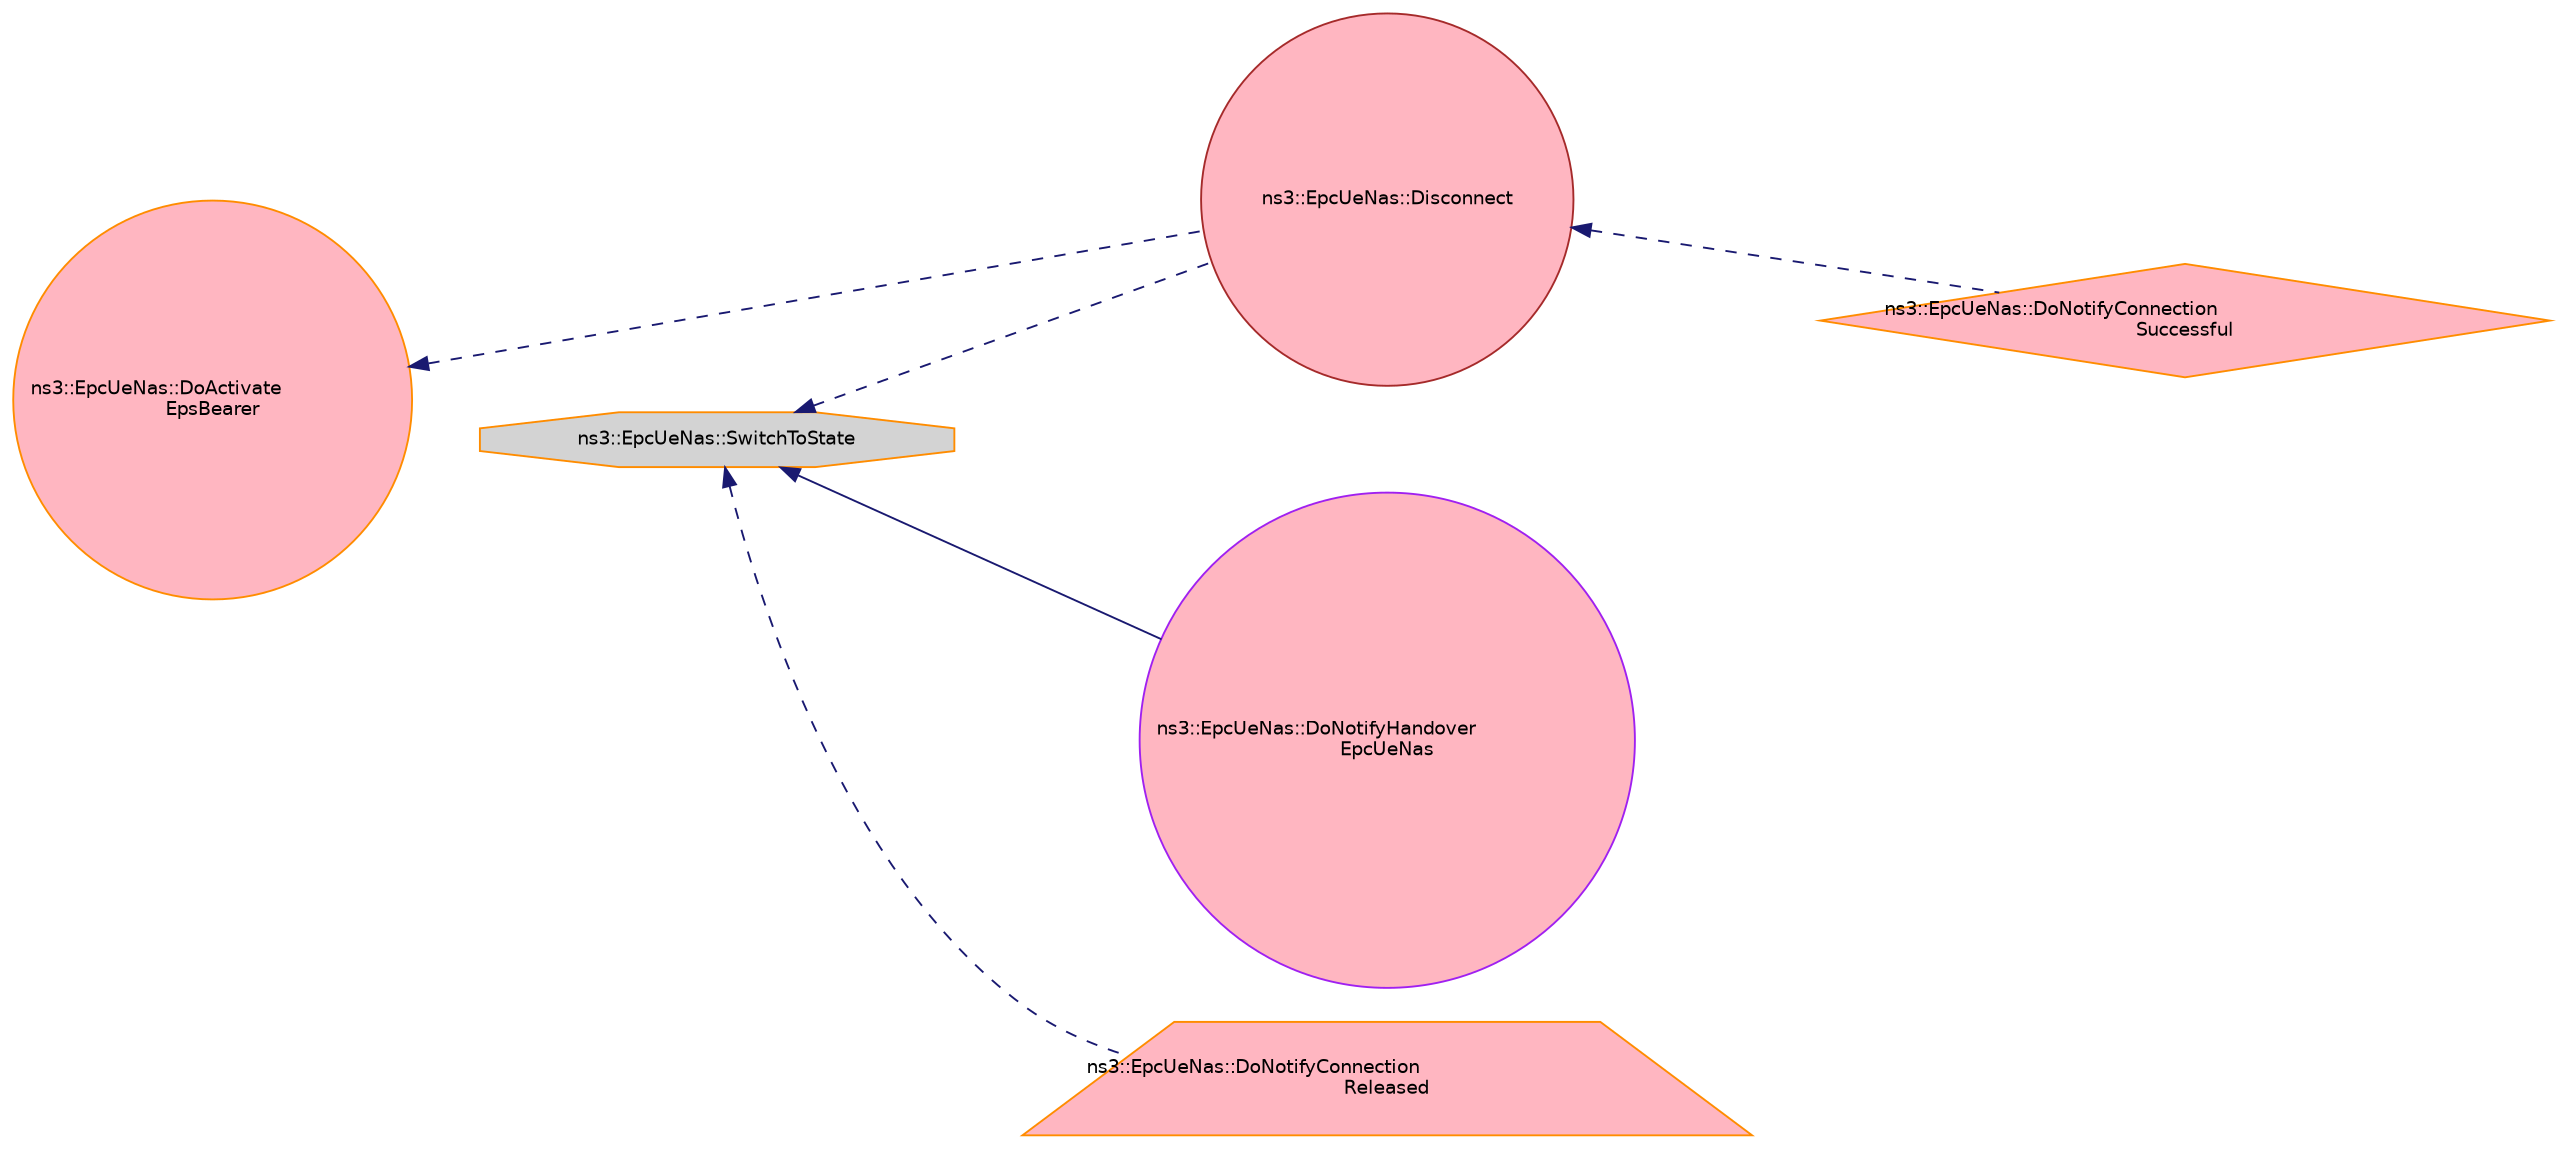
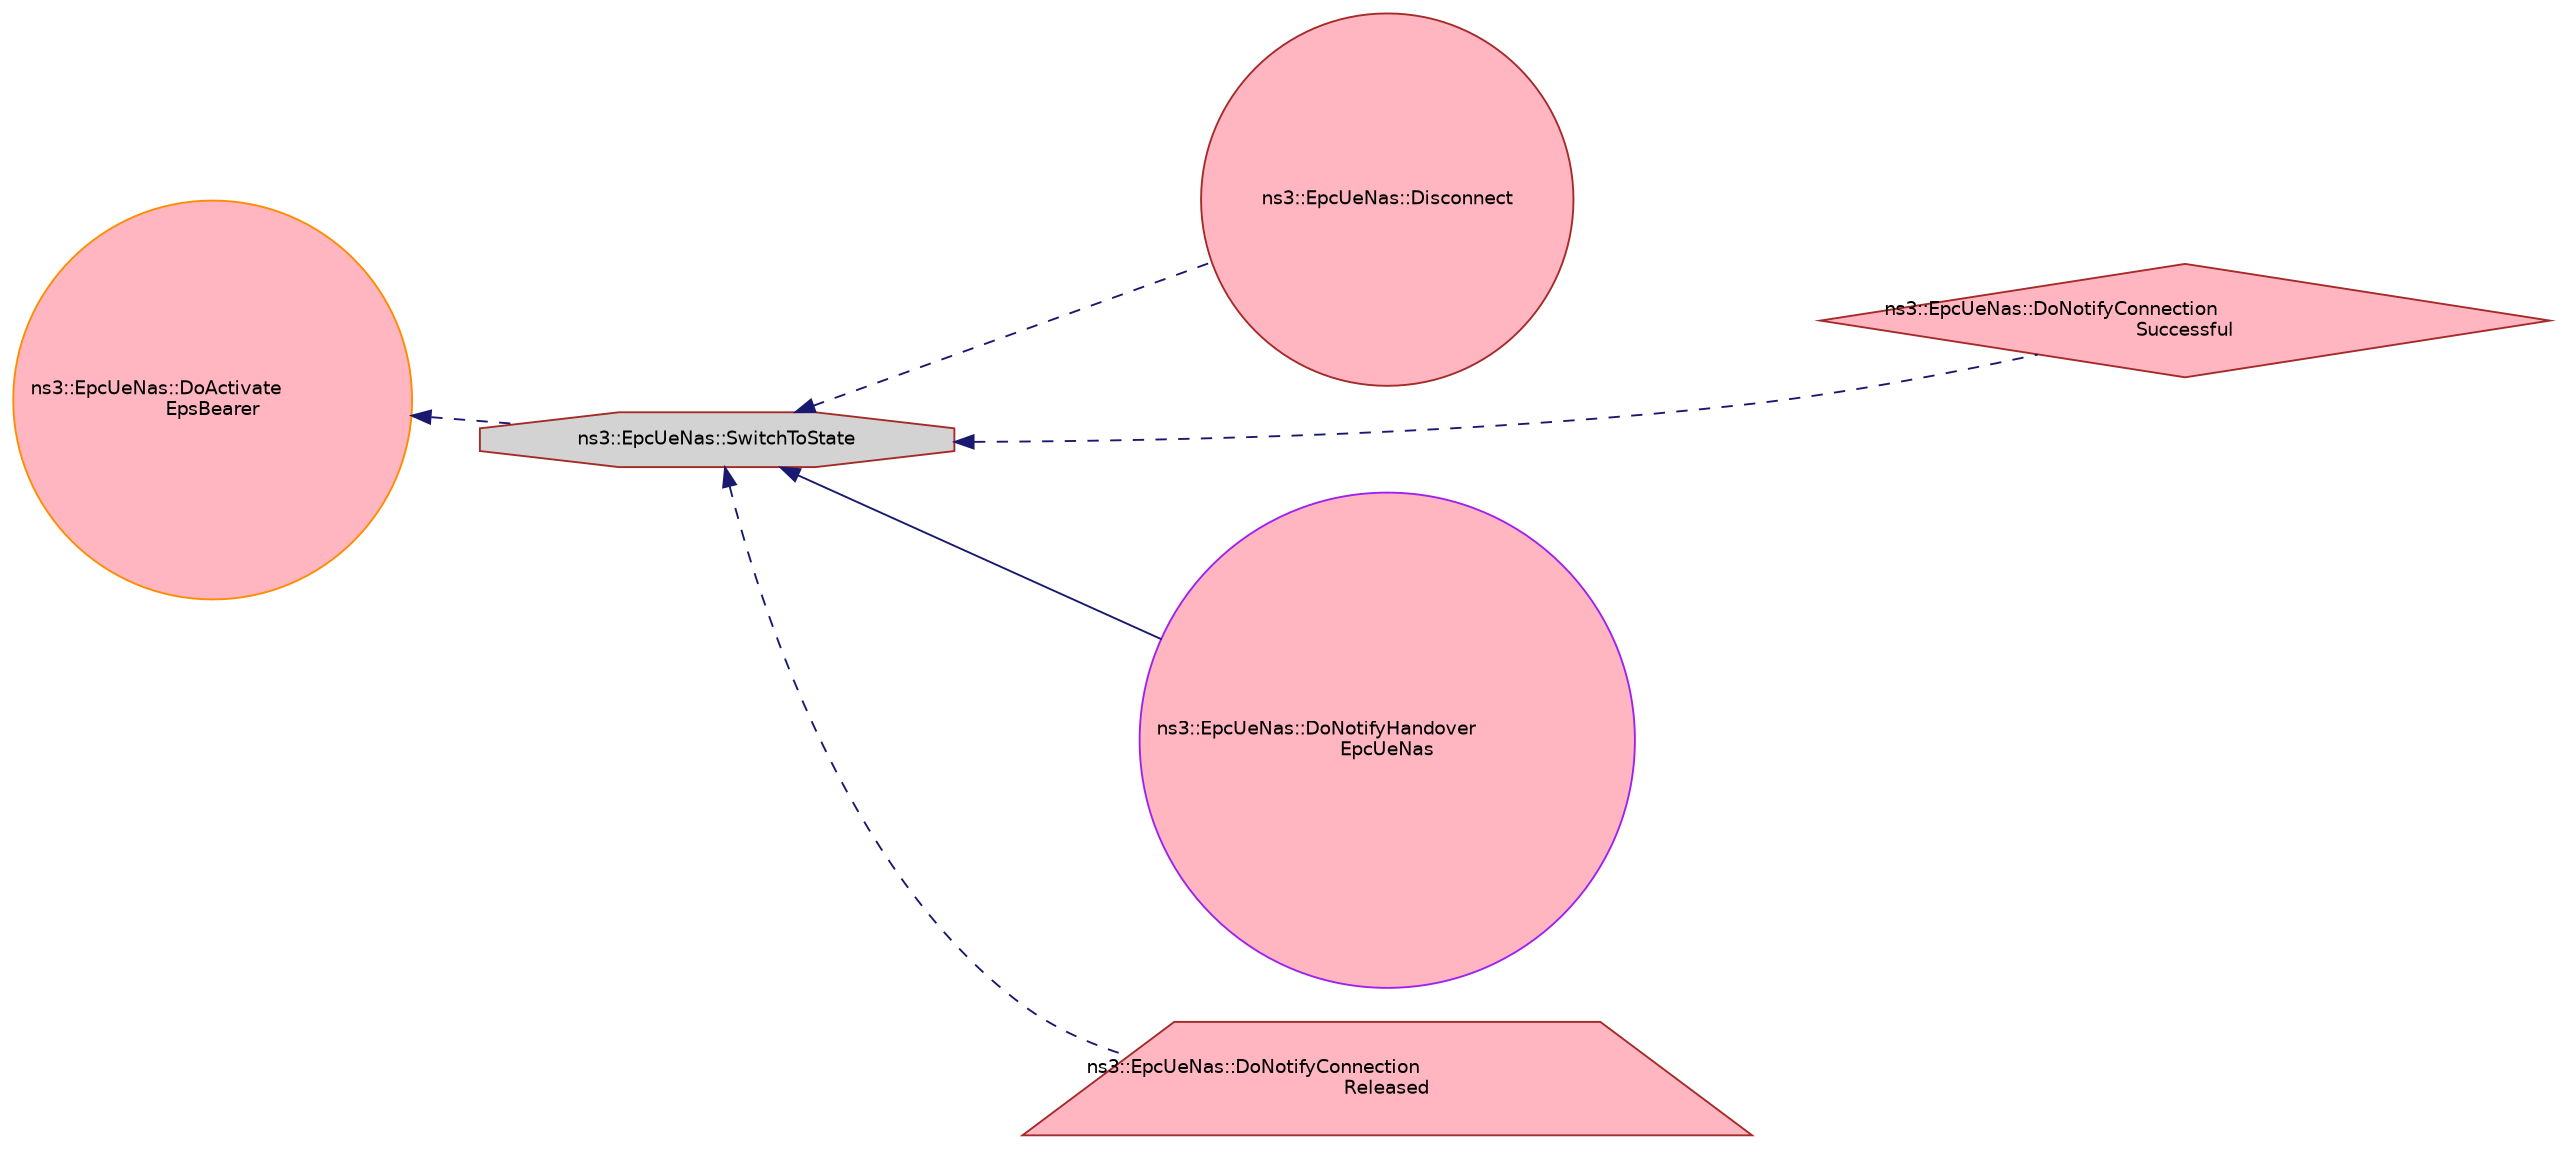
(1795, 261) -> (1508, 425)
(816, 297) -> (474, 421)
(2185, 321) -> (2185, 321)
(717, 440) -> (717, 440)
(1387, 1079) -> (1387, 1079)
